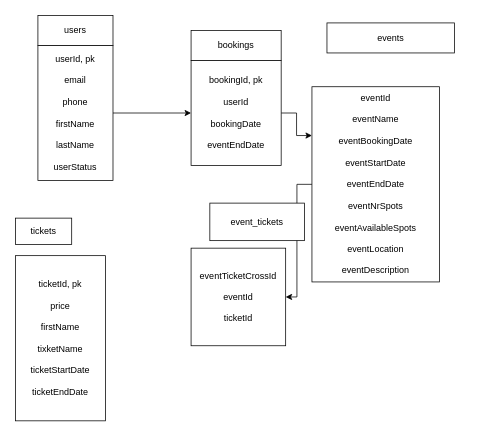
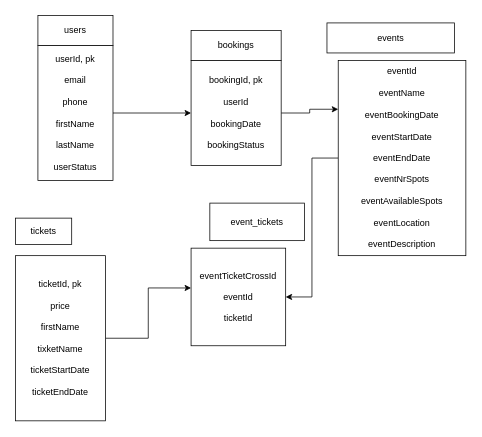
(236, 113) -> (236, 113)
(375, 184) -> (402, 158)
none -> (148, 333)
